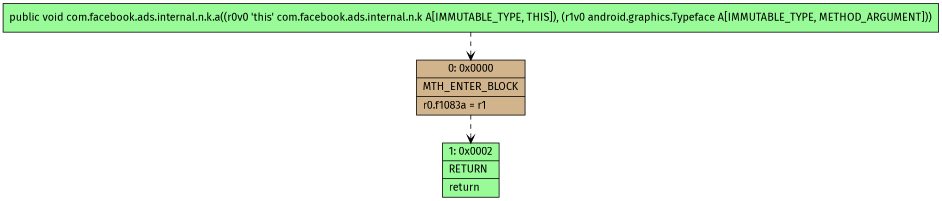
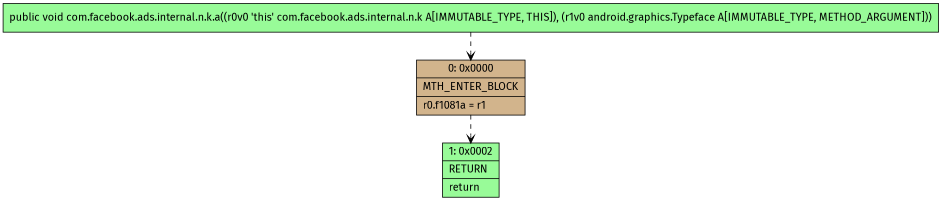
(455, 105) -> (455, 105)
